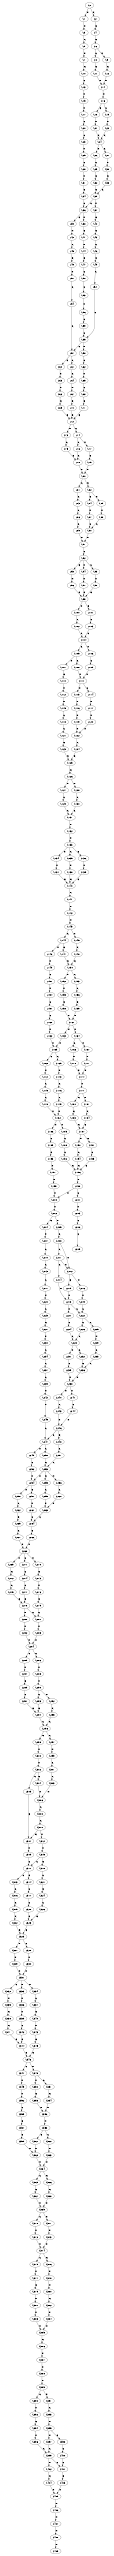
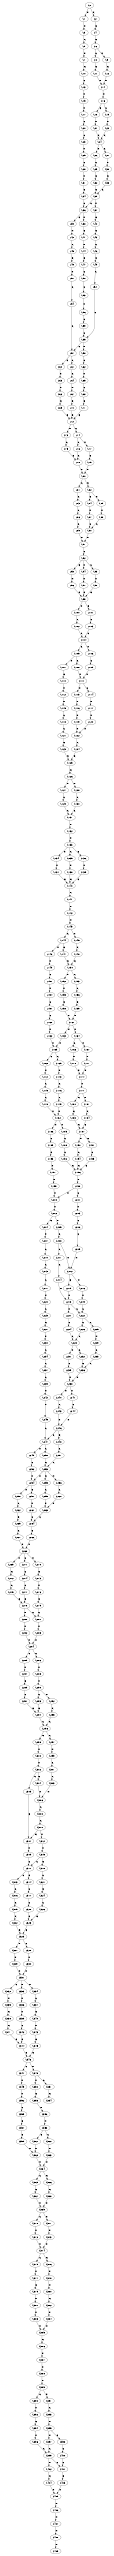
(64, 1264) -> (74, 1260)
(47, 2107) -> none
